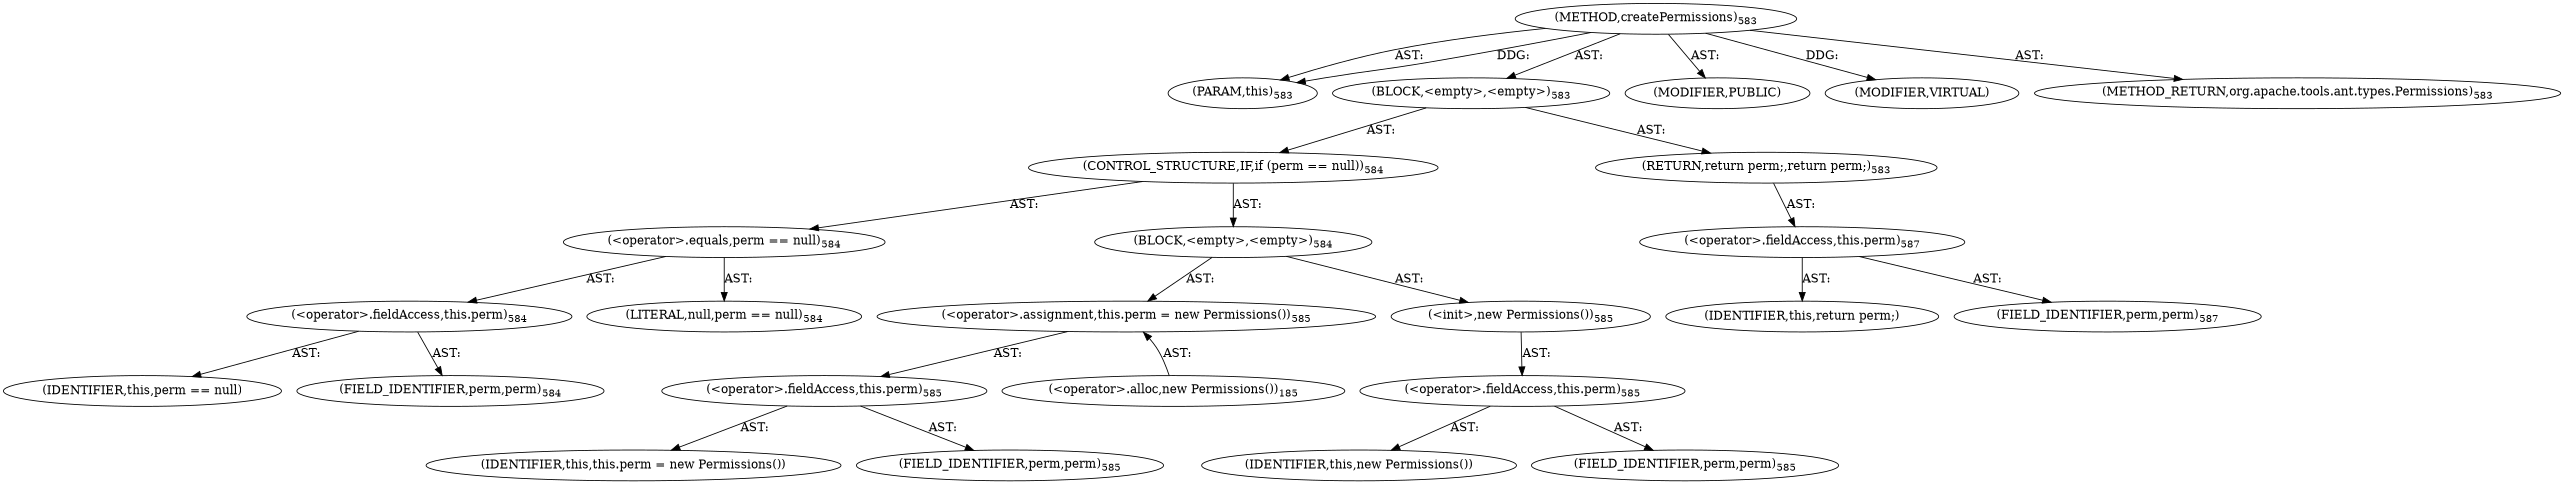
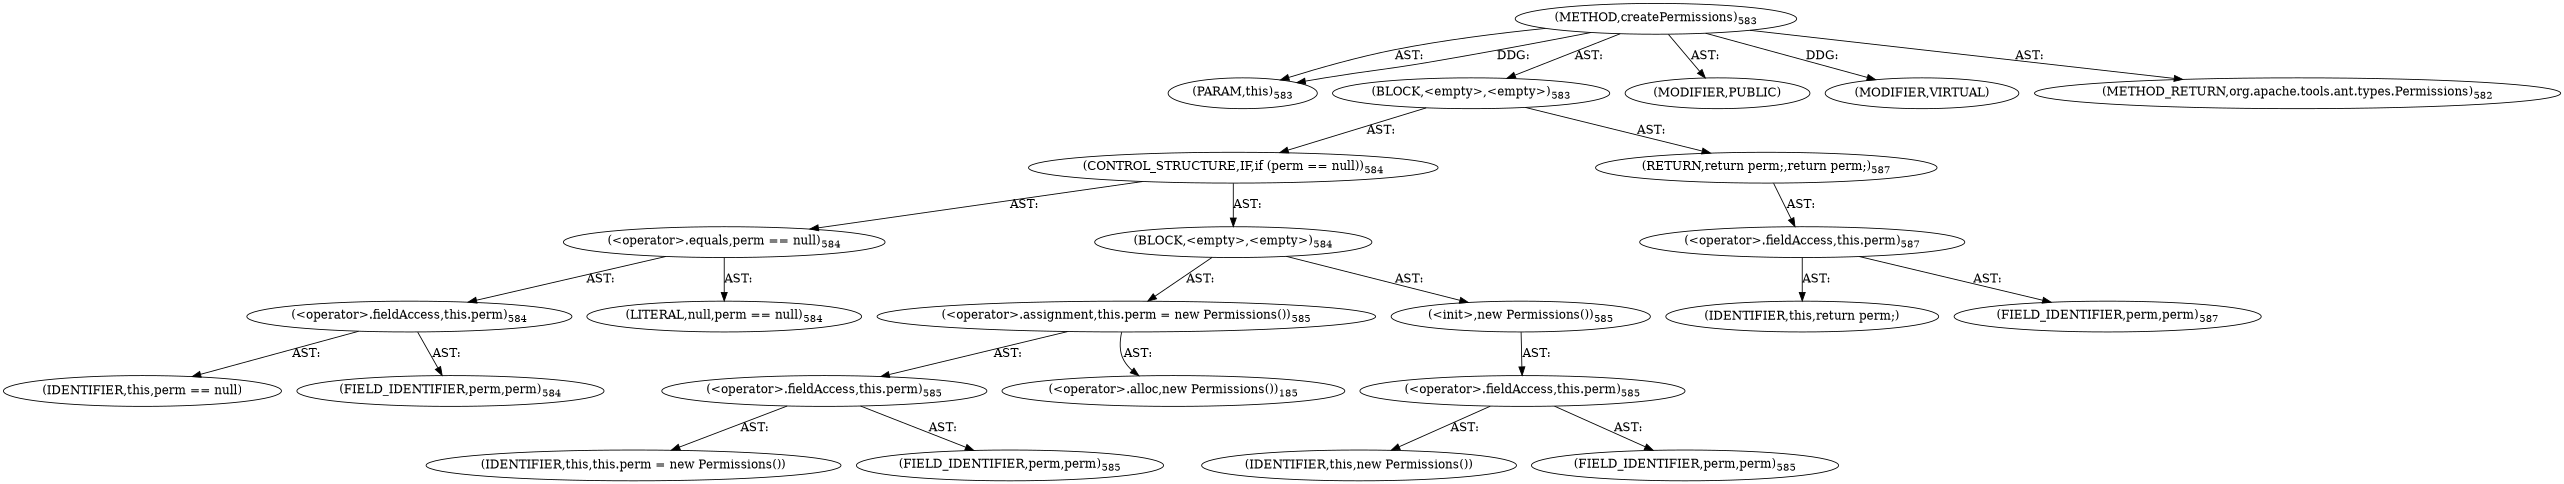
(2483, 92) -> (2483, 92)
(1881, 166) -> (1881, 166)
(1161, 356) -> (1121, 353)
